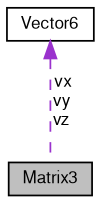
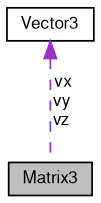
(50, 24) -> (50, 24)
